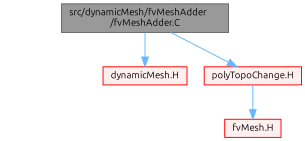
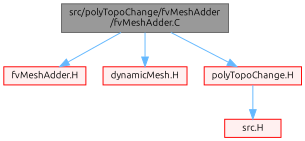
(145, 18) -> (145, 18)
none -> (45, 76)
(253, 128) -> (253, 128)
